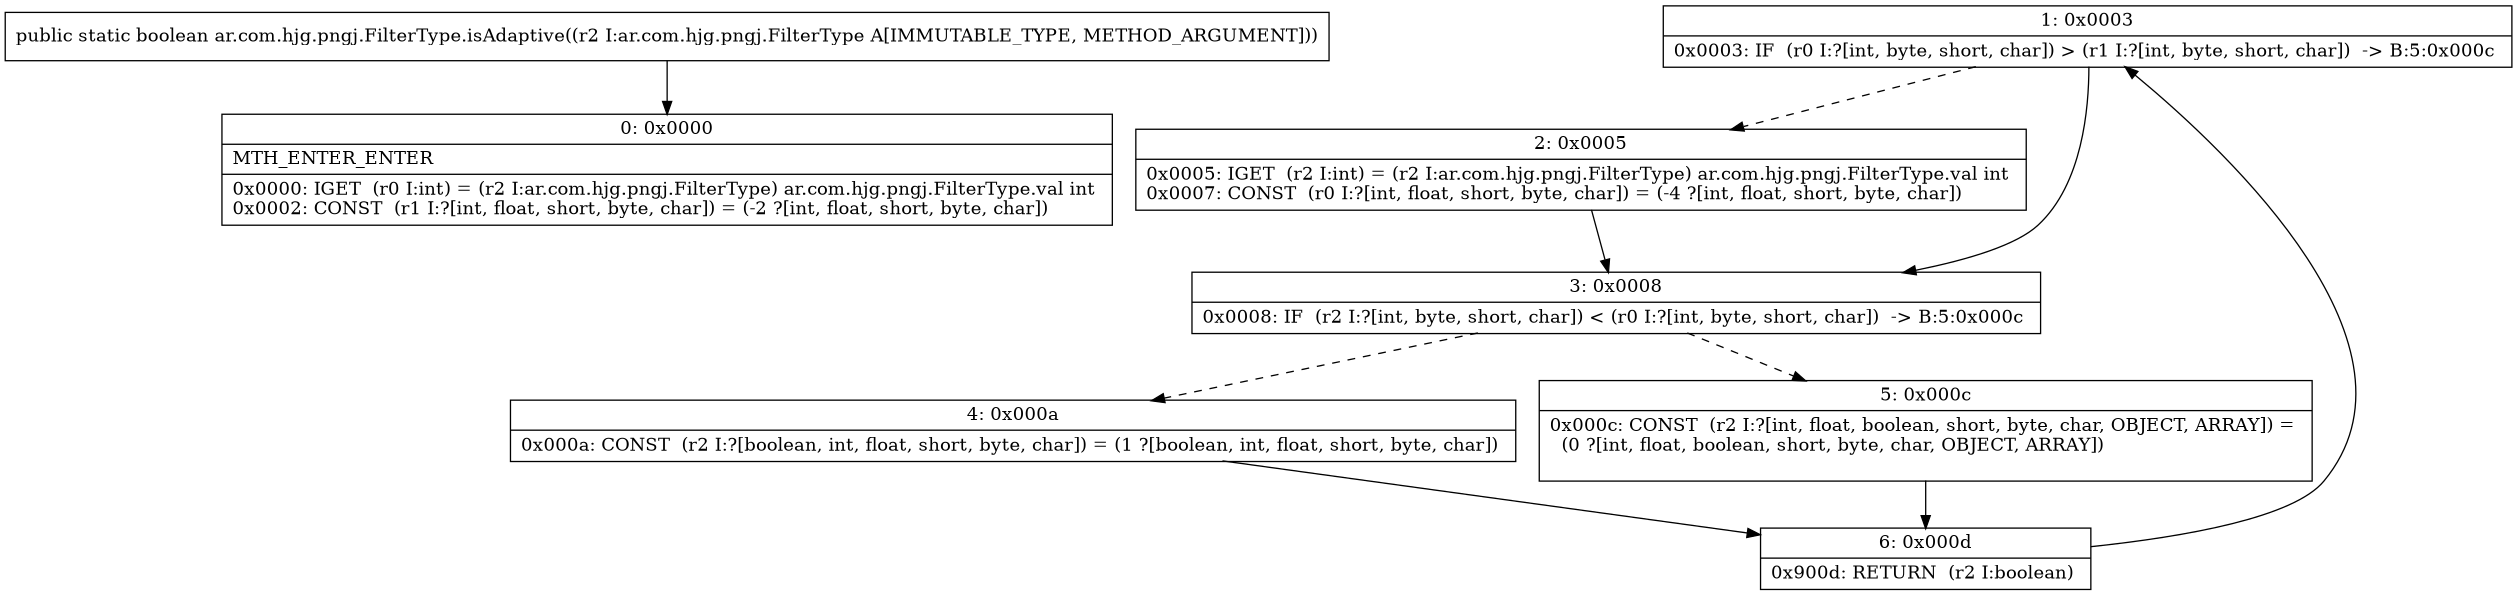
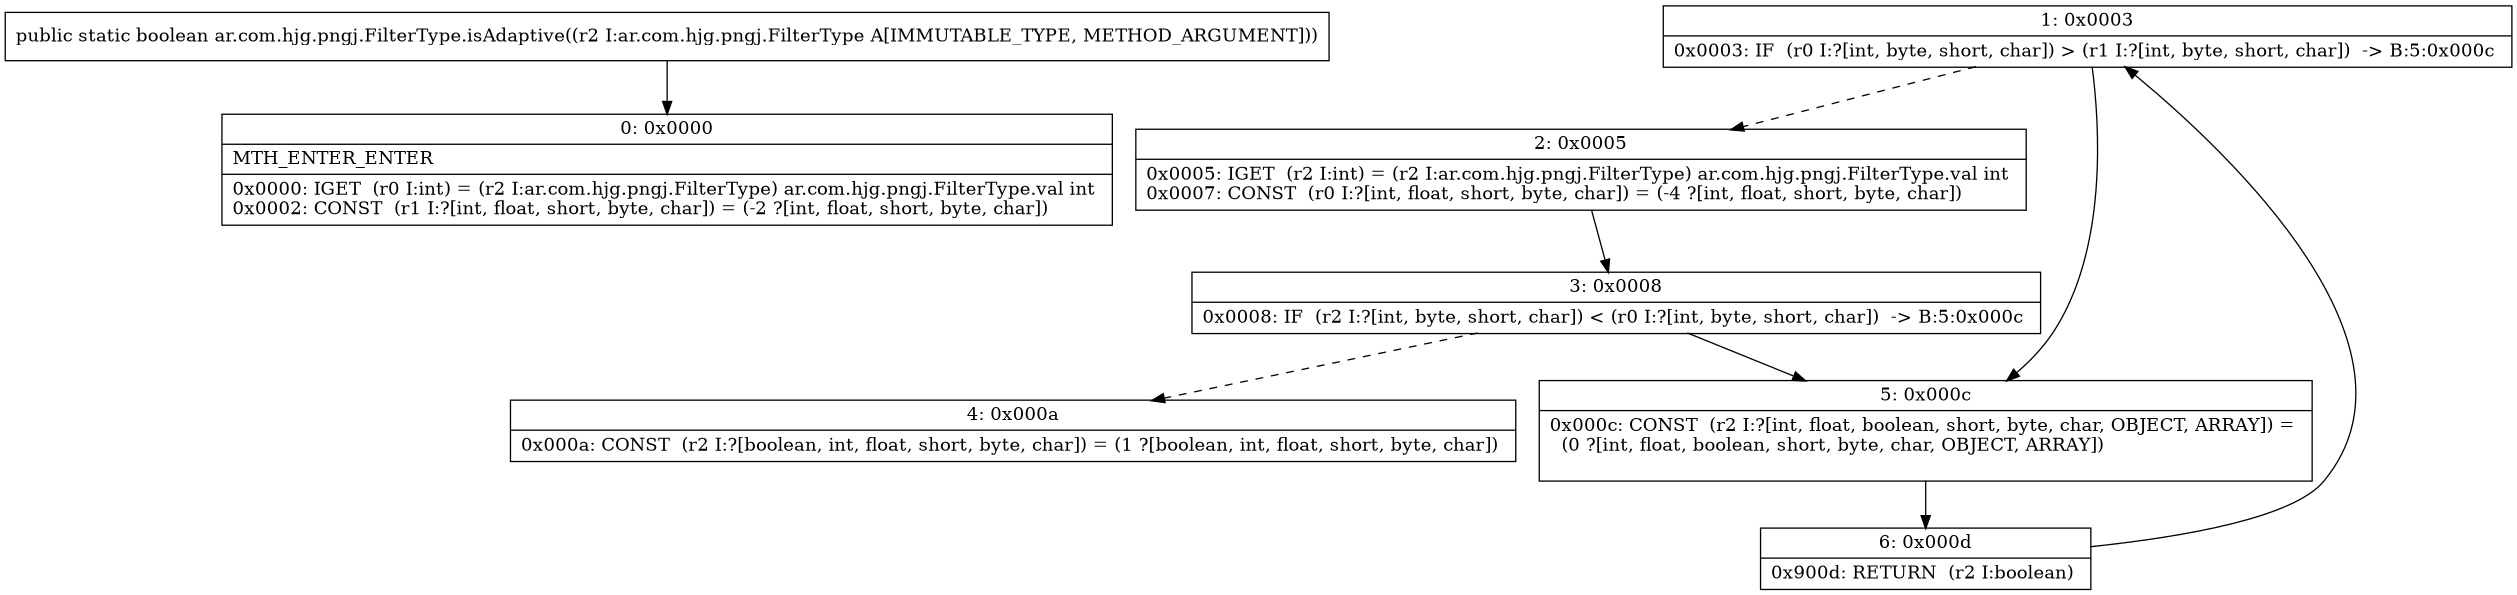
(2051, 211) -> (2091, 230)
(1740, 354) -> (1740, 354)
(1485, 497) -> none
